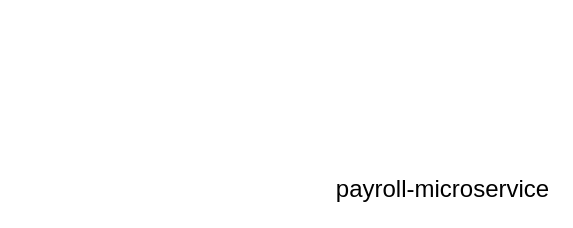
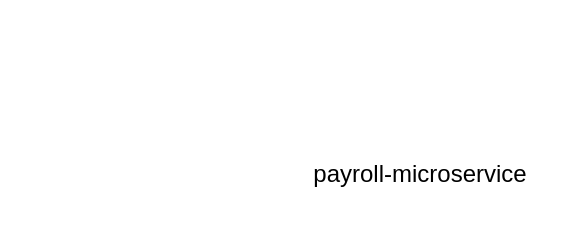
(443, 188) -> (421, 173)
